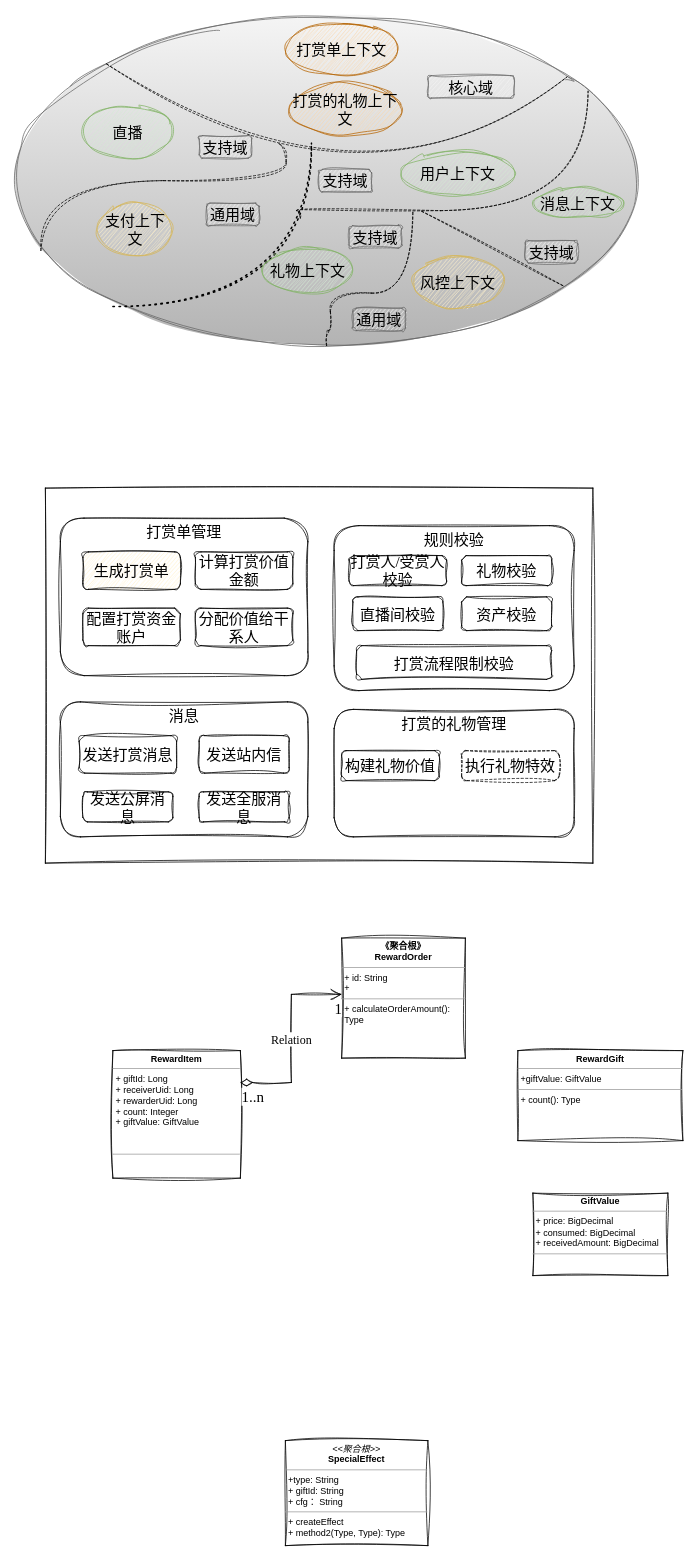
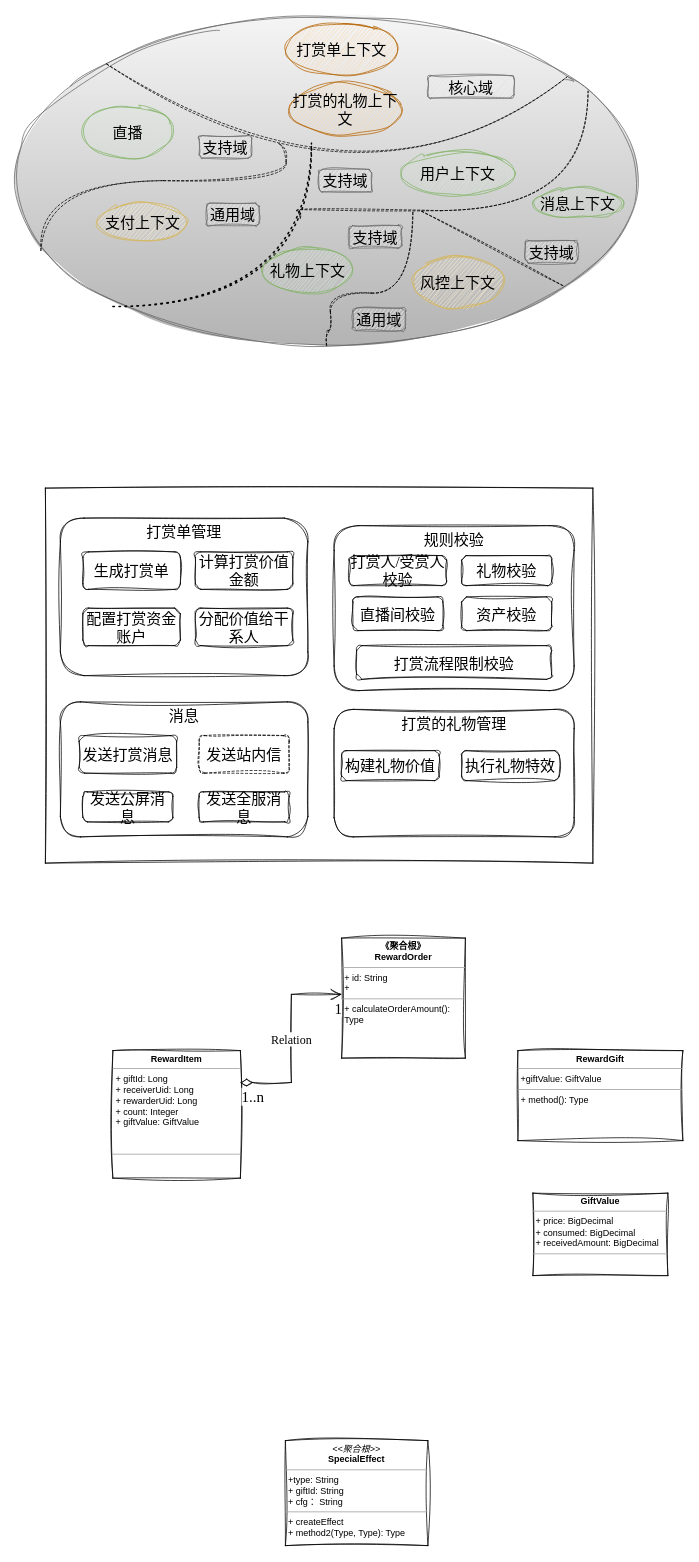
(135, 229) -> (143, 222)
(132, 570) -> (132, 570)
(244, 754) -> (244, 754)
(510, 765) -> (510, 765)
(564, 1067) -> (564, 1067)
